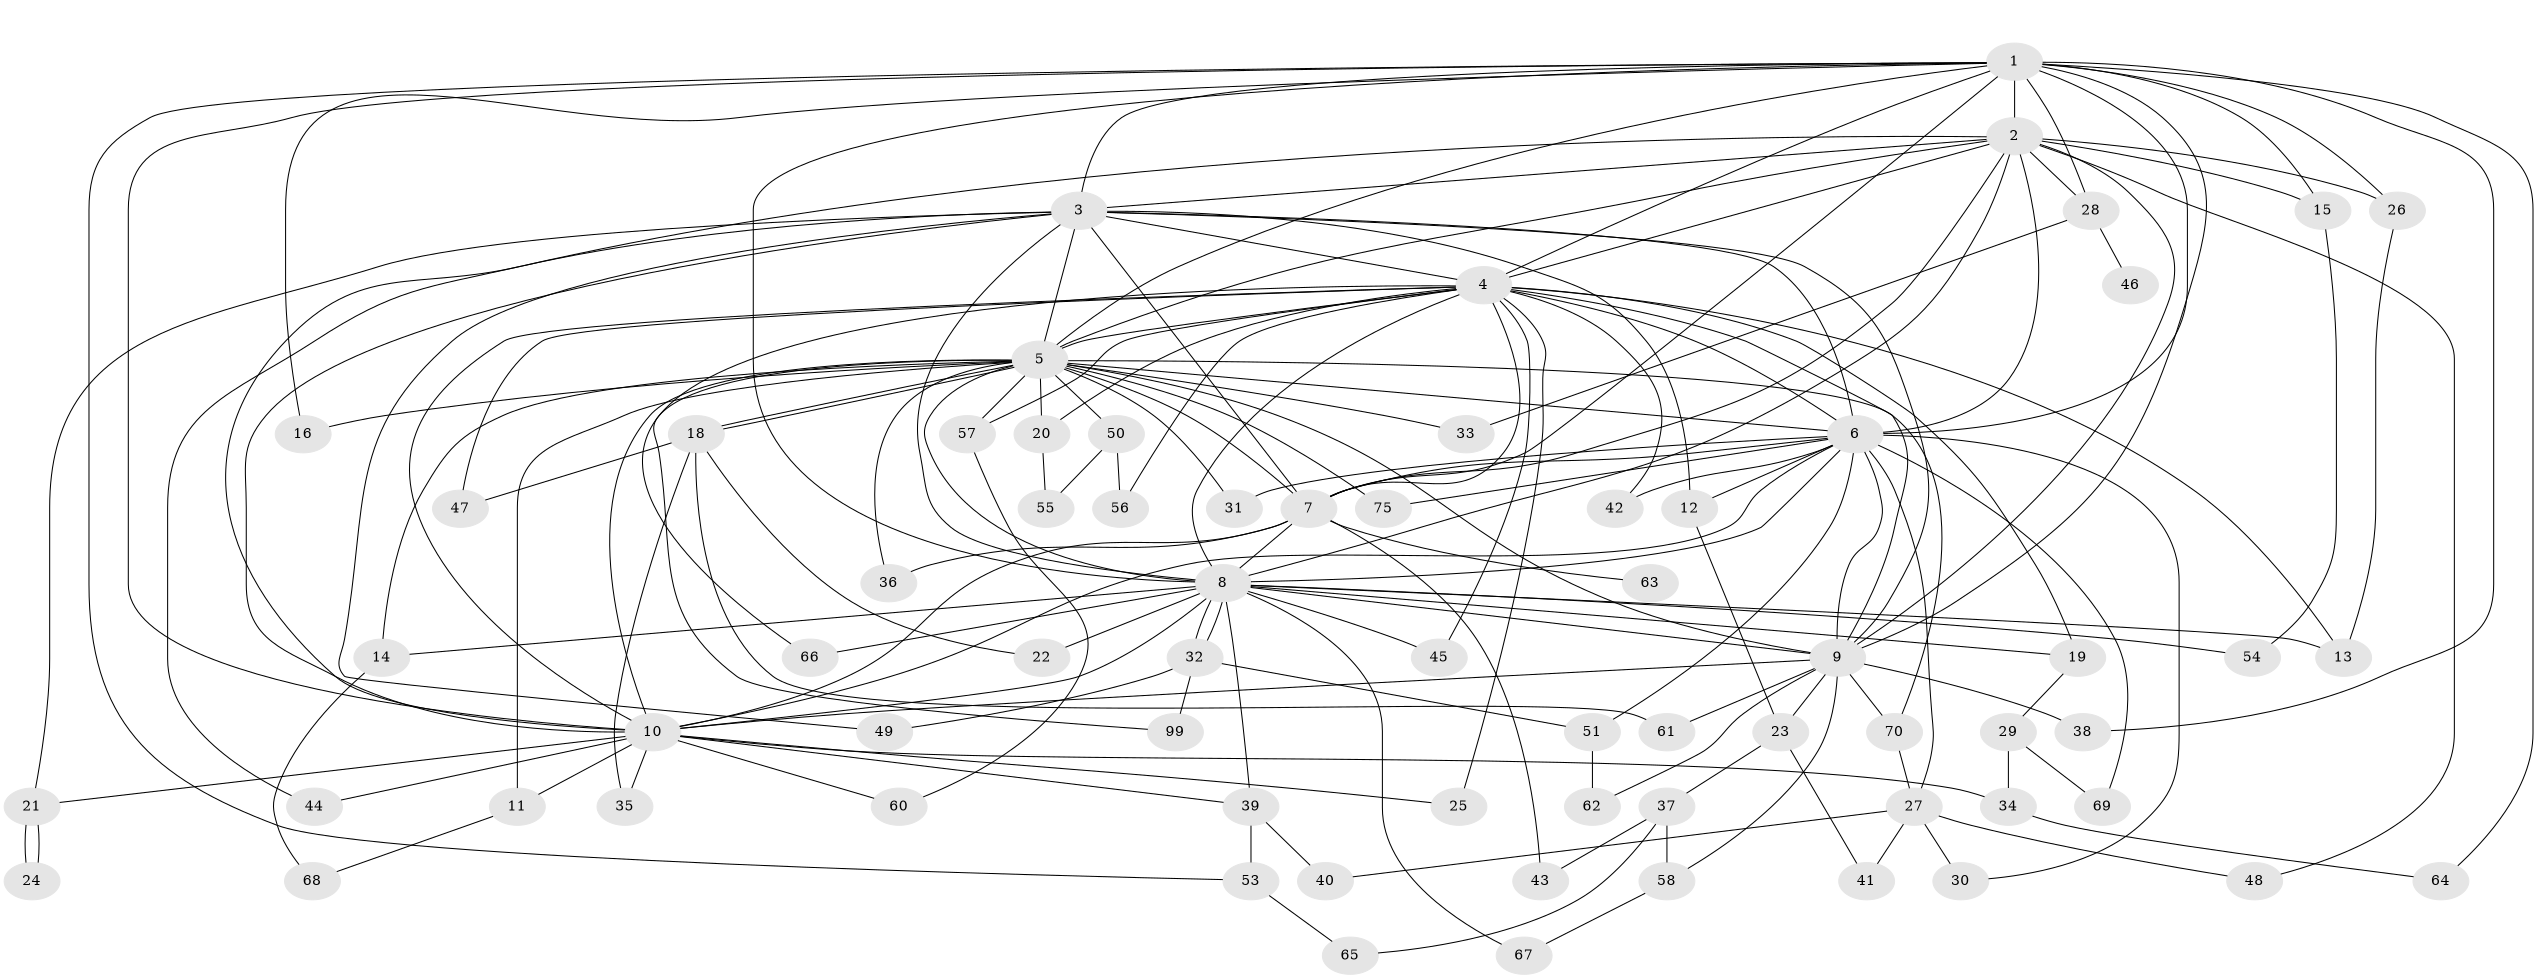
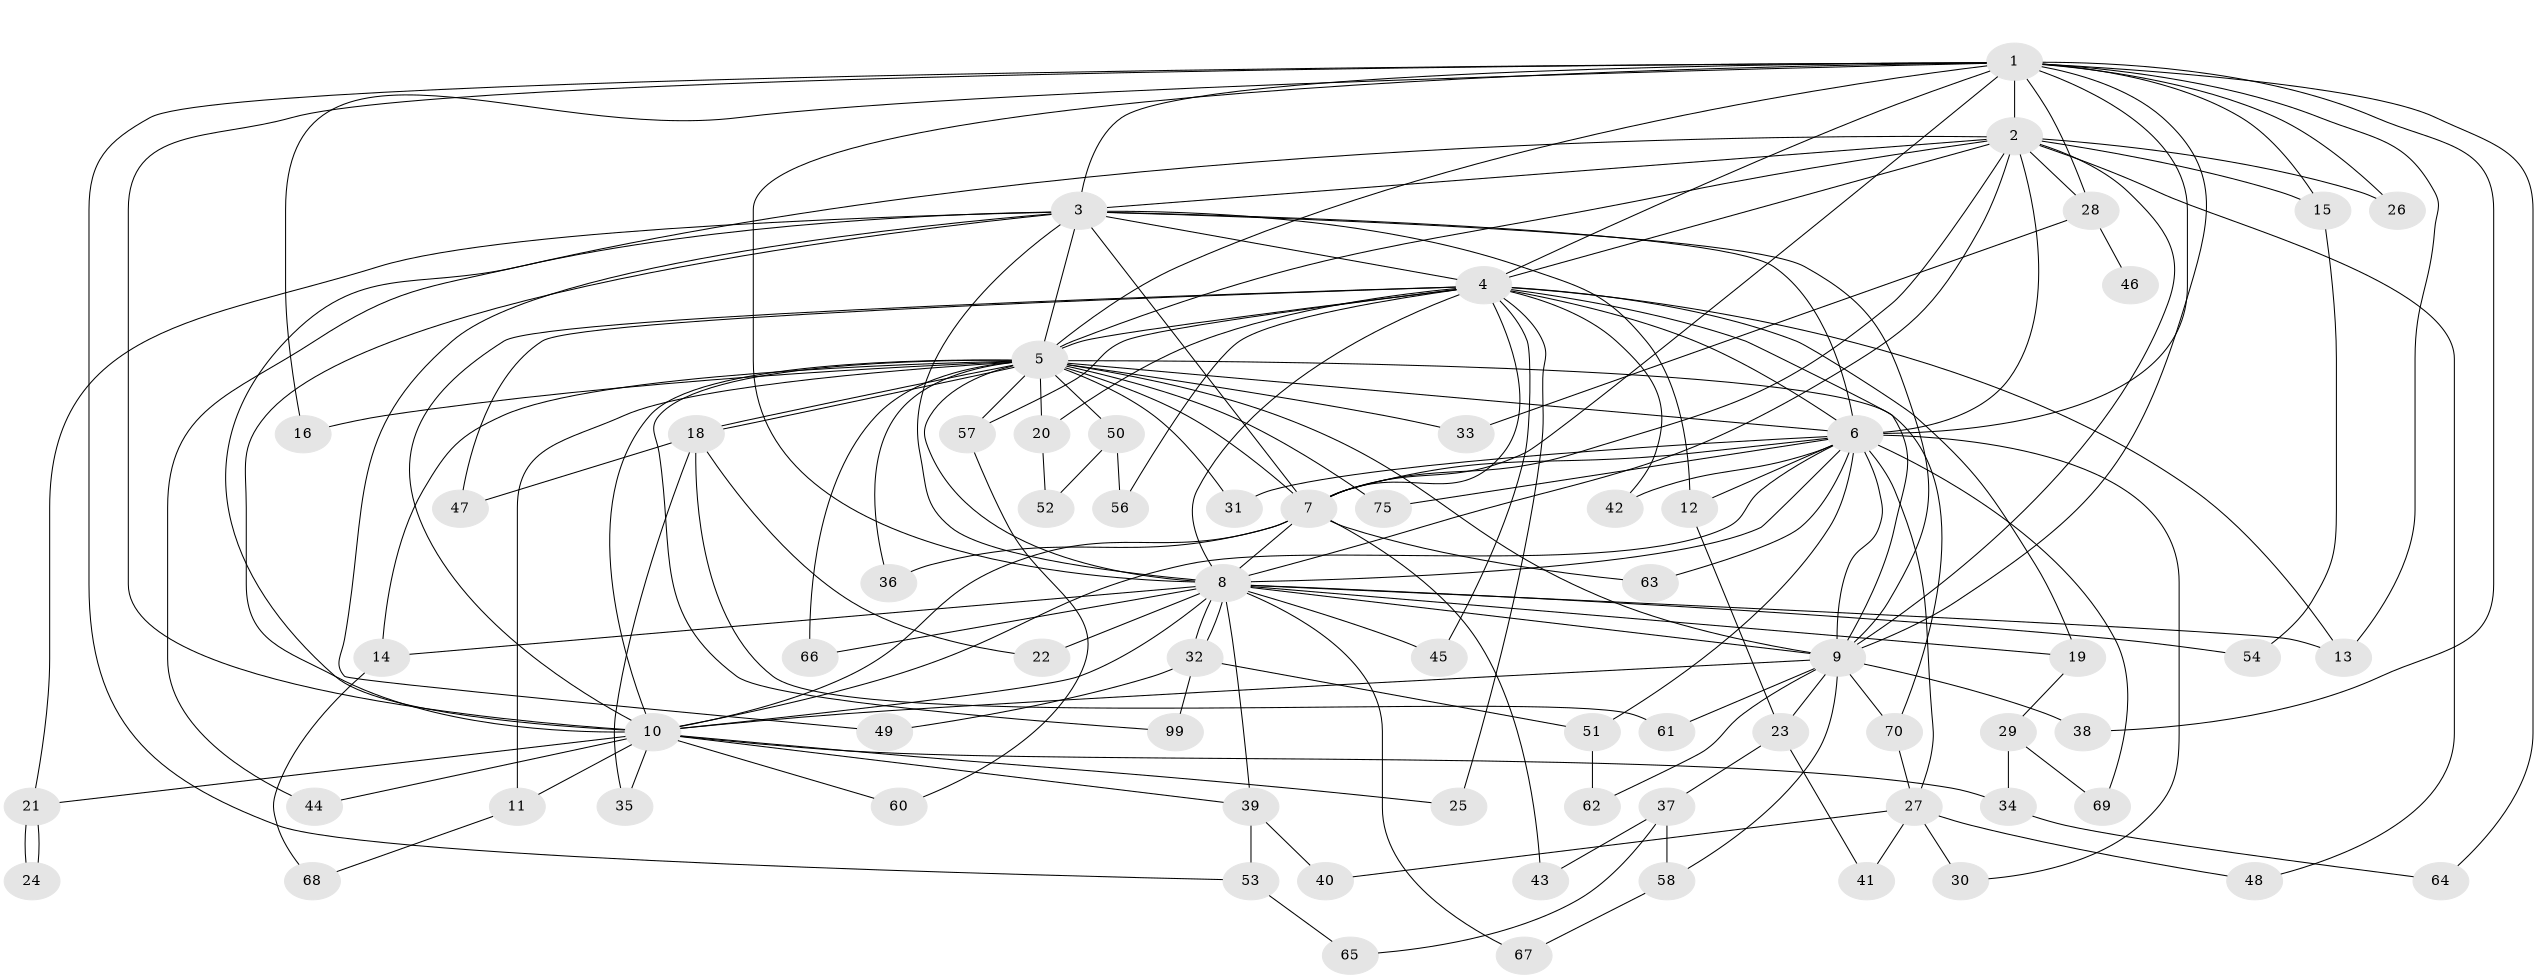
(902, 322) -> (851, 452)
(2376, 435) -> (2438, 212)
(1046, 509) -> (1046, 509)
none -> (1781, 538)
